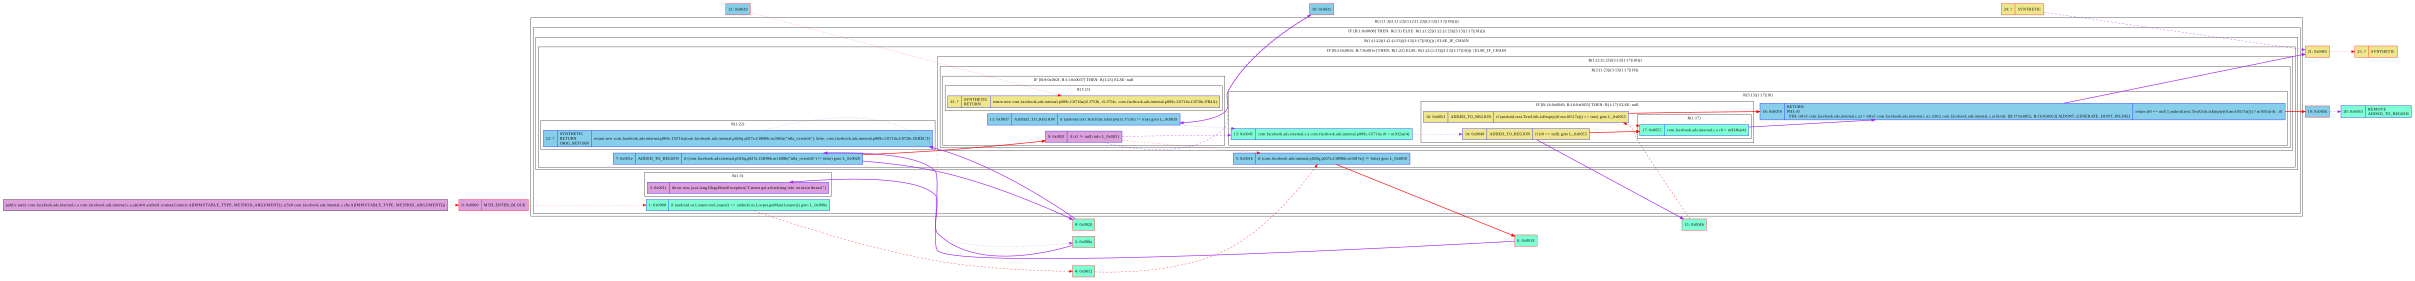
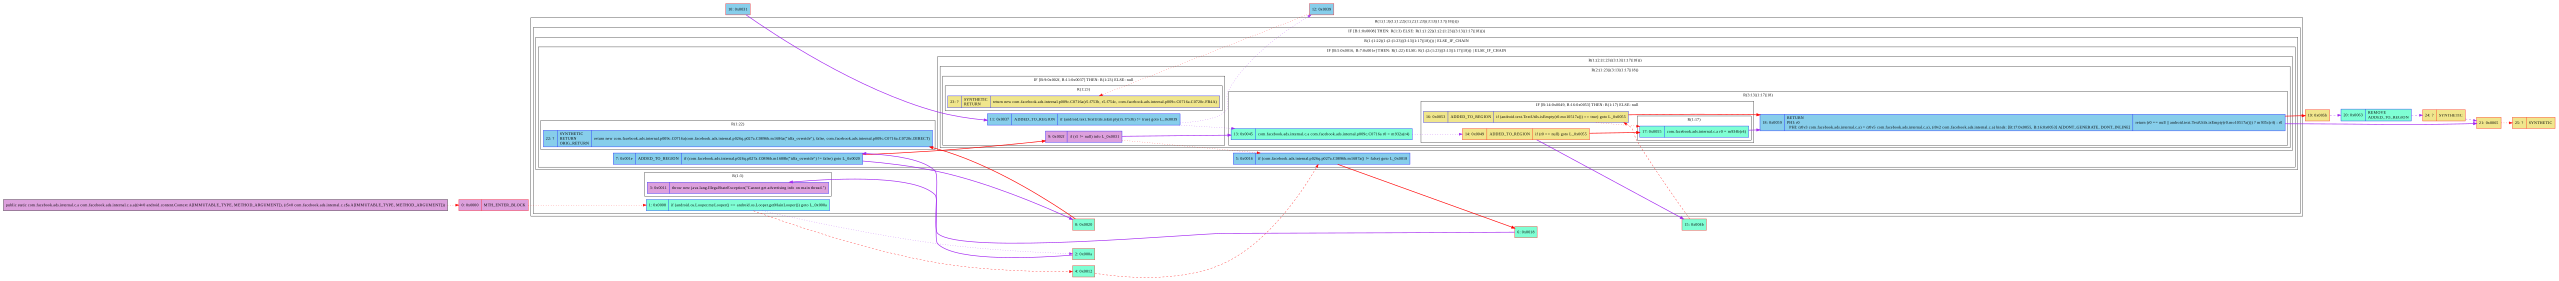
none -> (1240, 74)
(2317, 112) -> (2317, 115)
none -> (2415, 115)
(1222, 130) -> none
(1526, 134) -> (1526, 134)
(1175, 136) -> (1175, 136)
(937, 158) -> (915, 240)
(1007, 178) -> (1007, 178)
